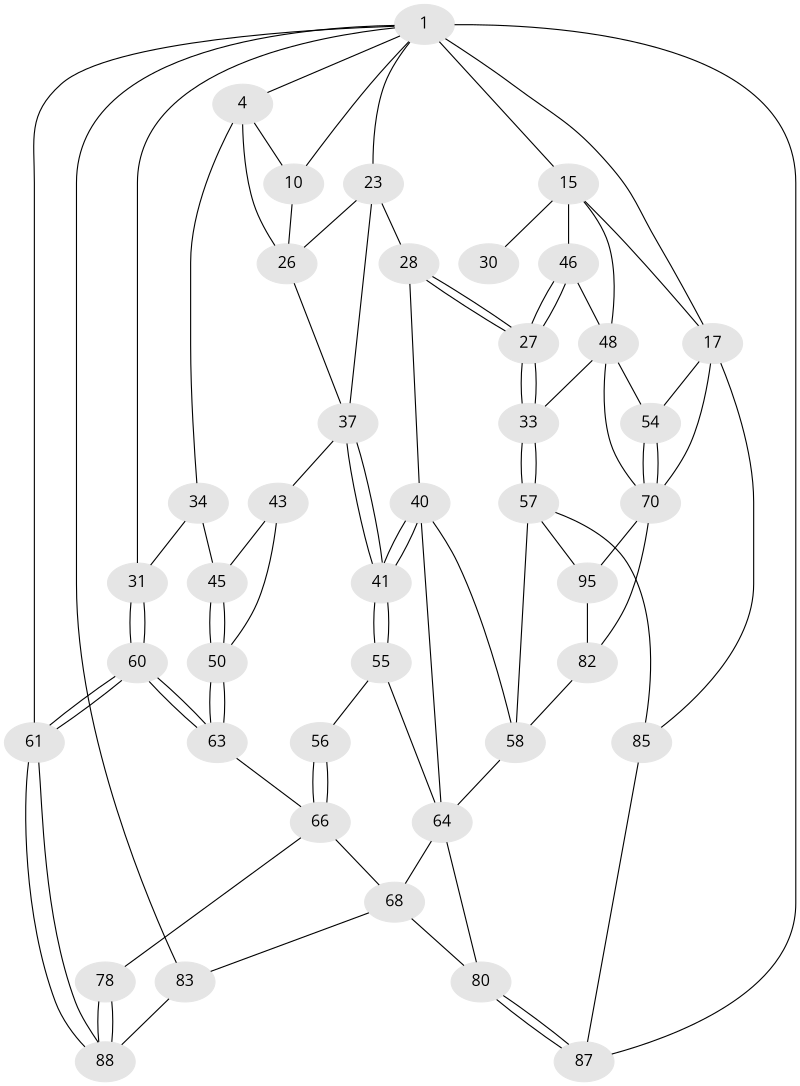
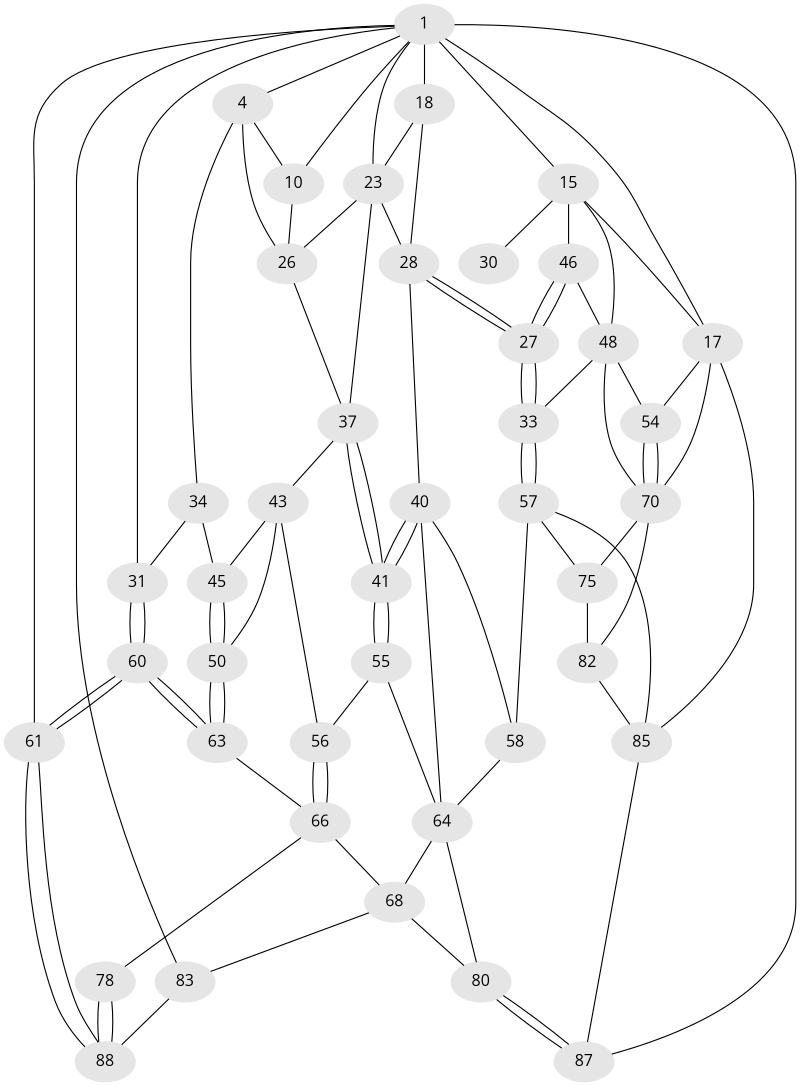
none -> (424, 104)
(587, 583) -> (587, 583)
none -> (299, 623)
(551, 703) -> (615, 703)
